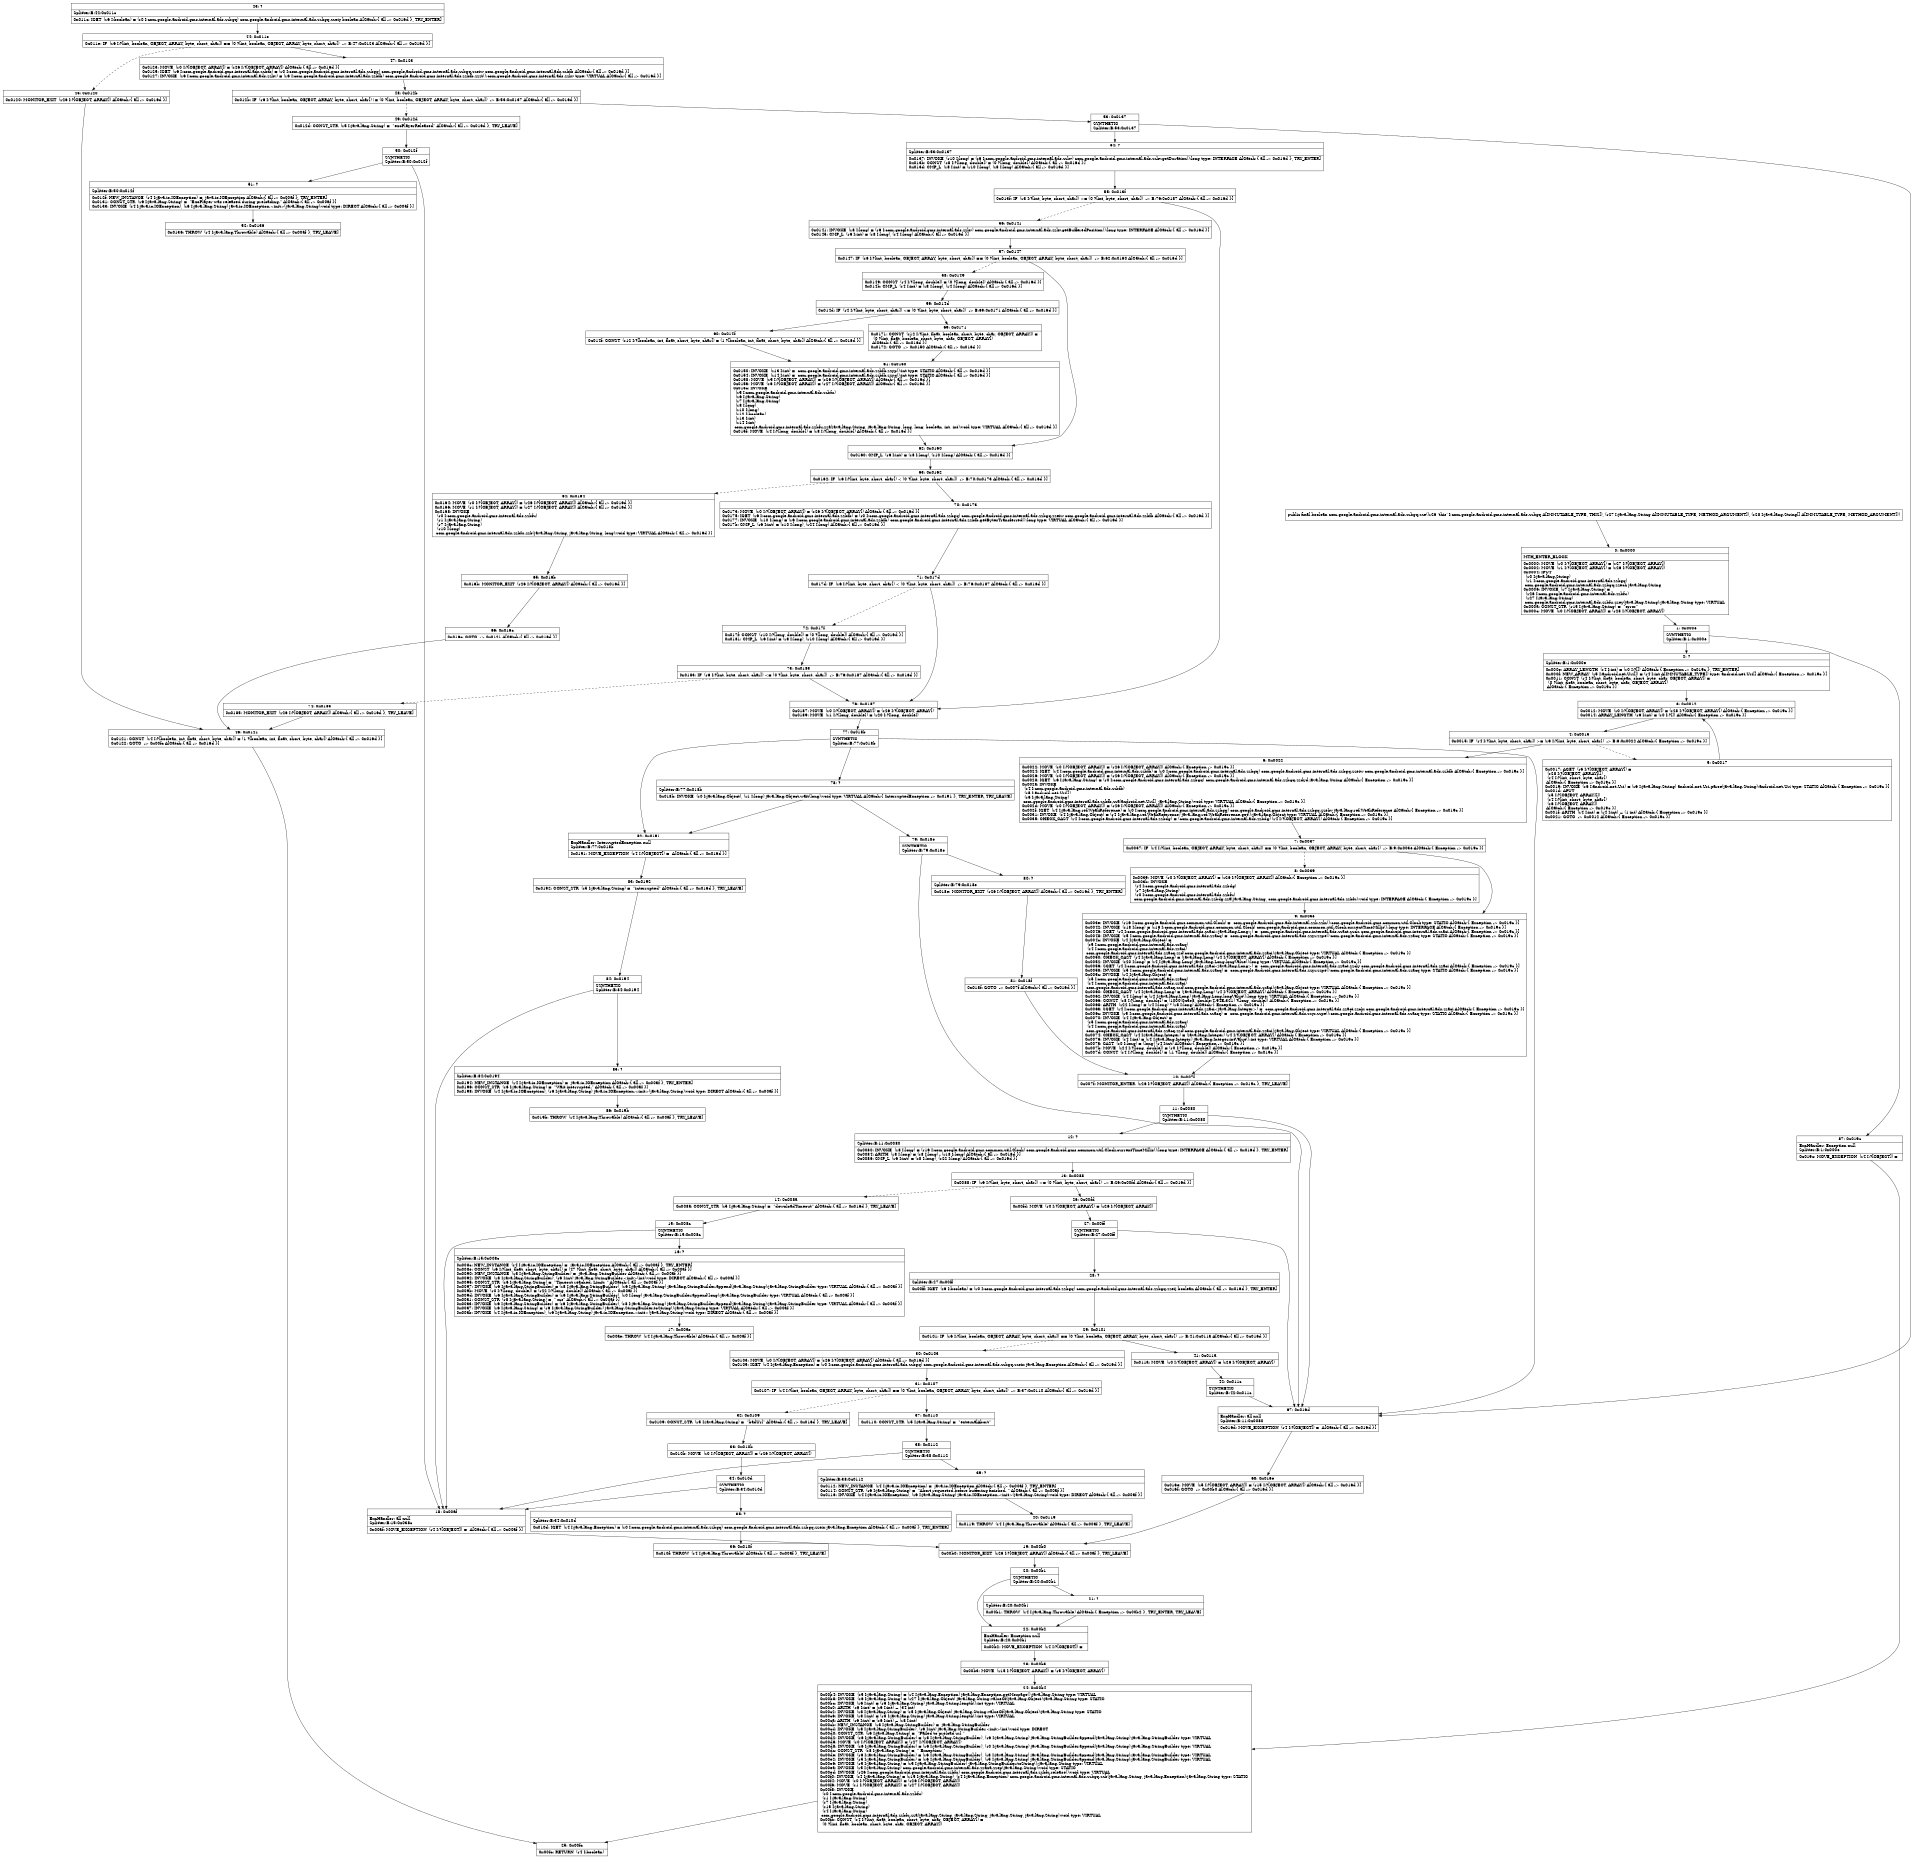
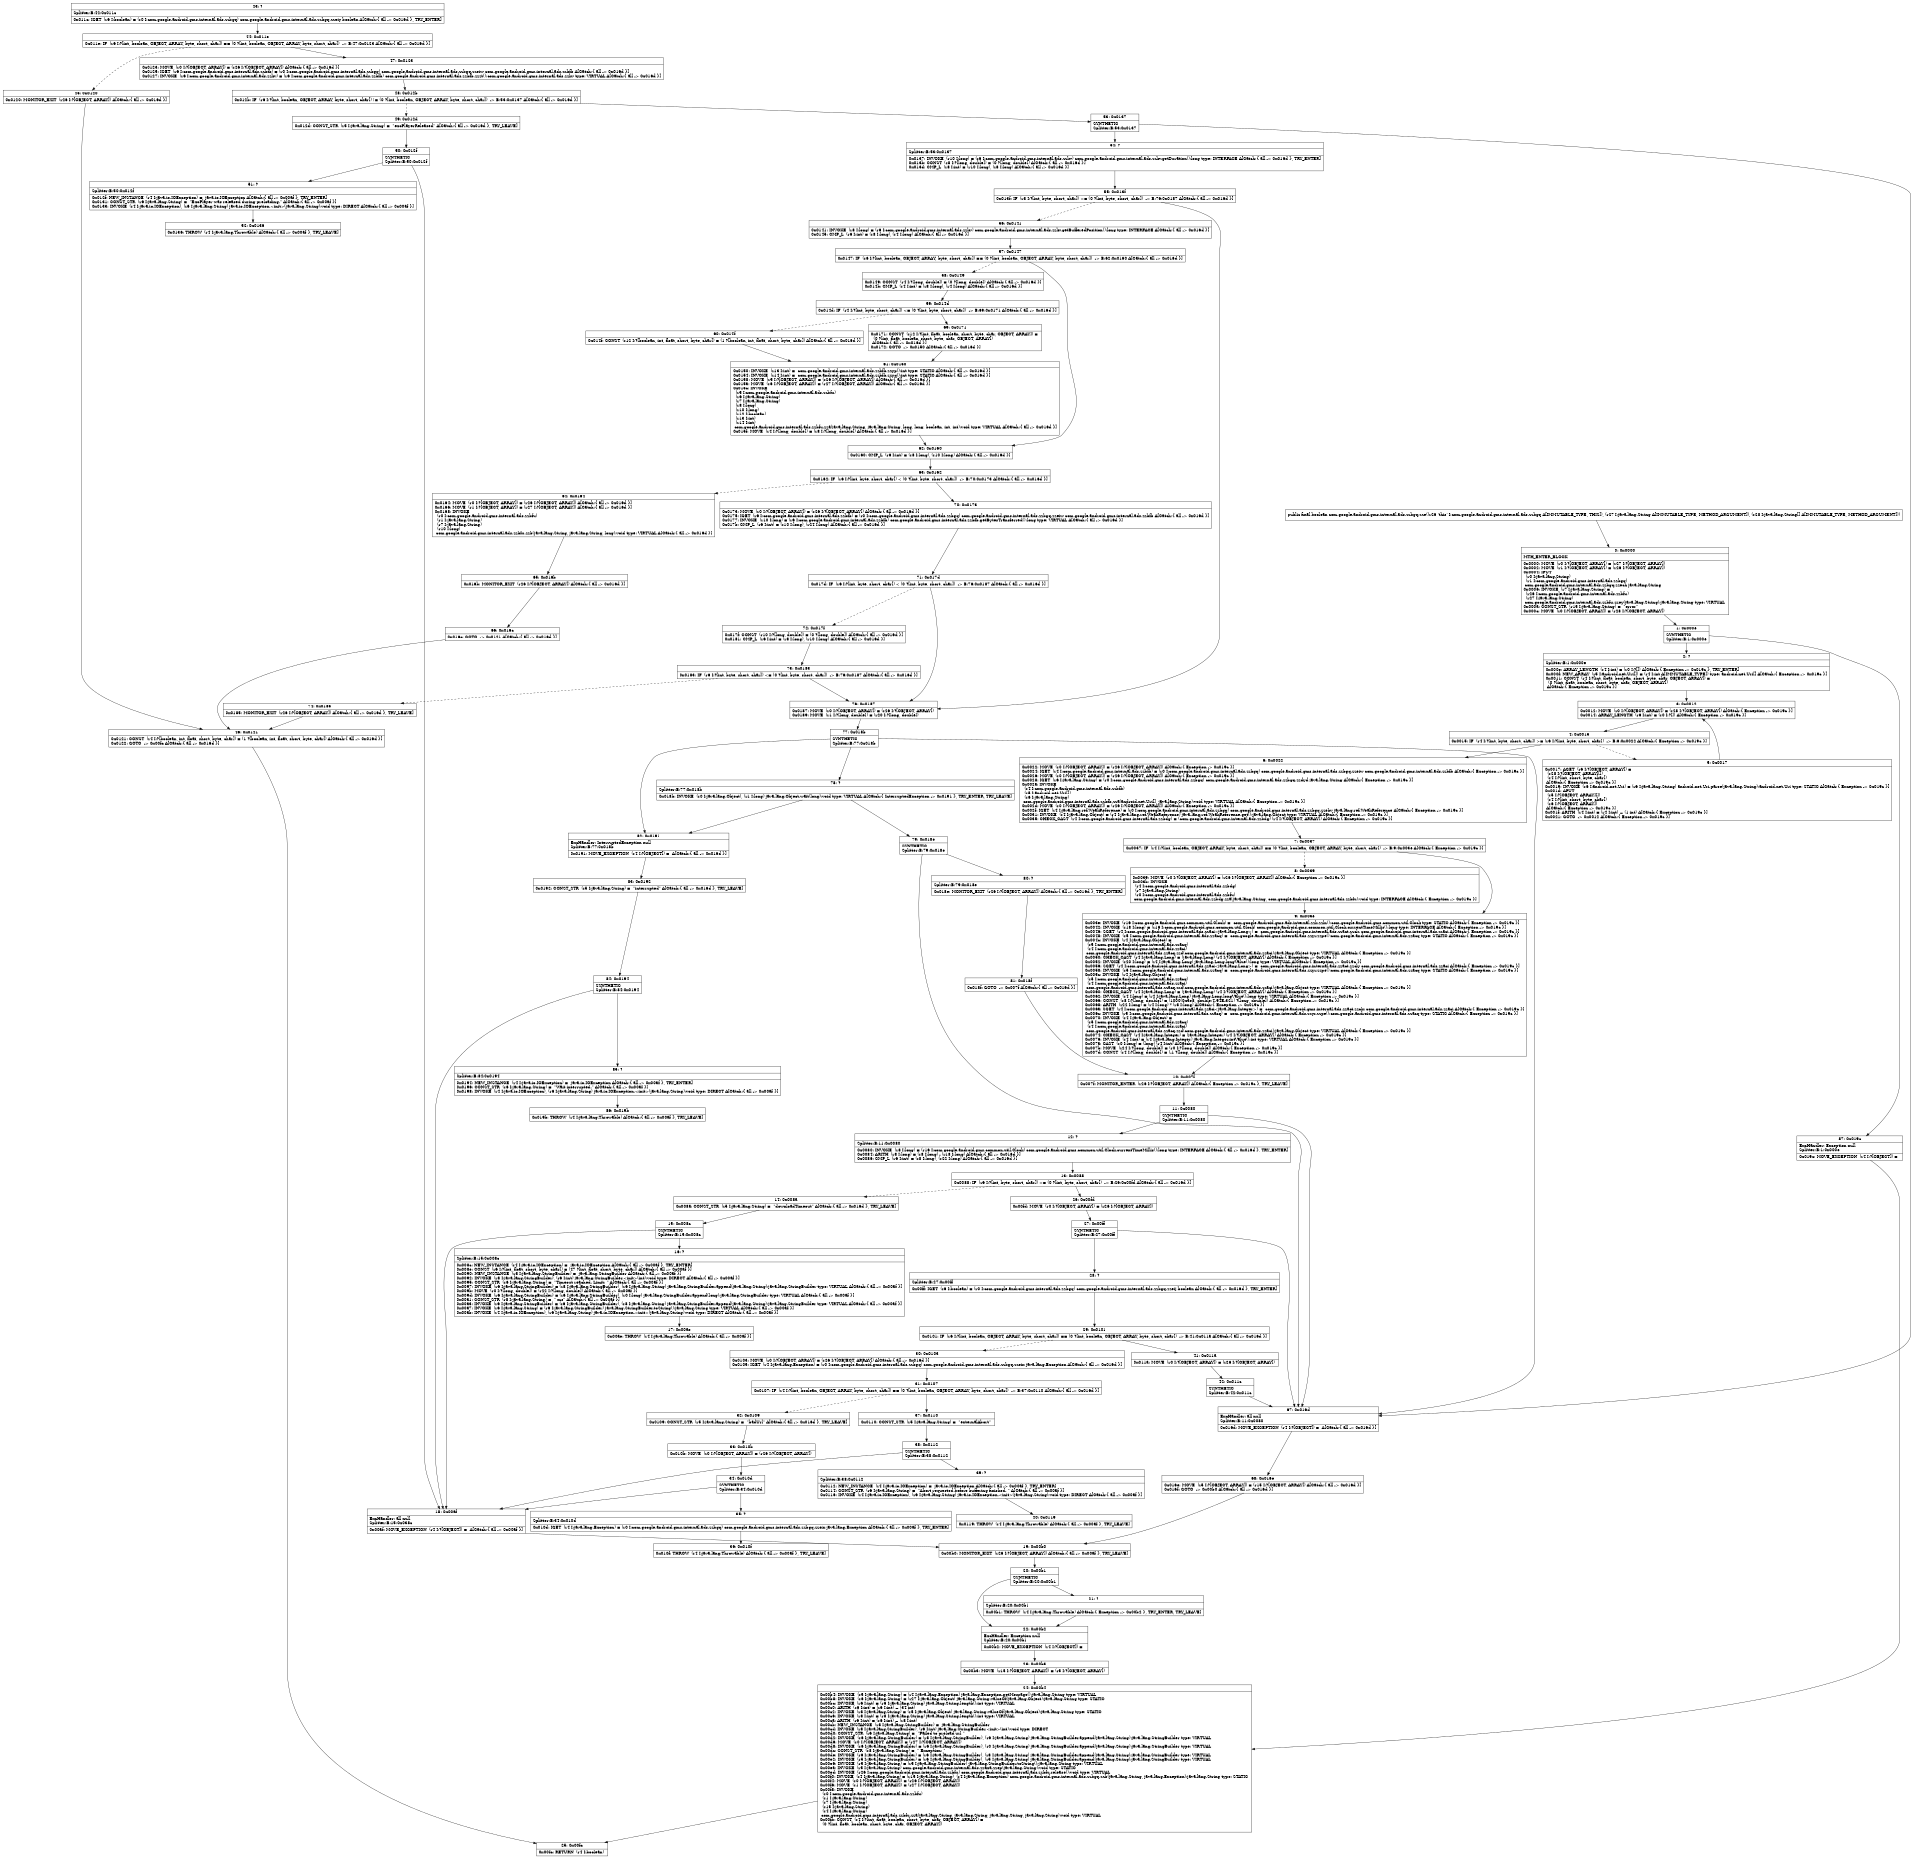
(832, 322) -> (832, 322)
